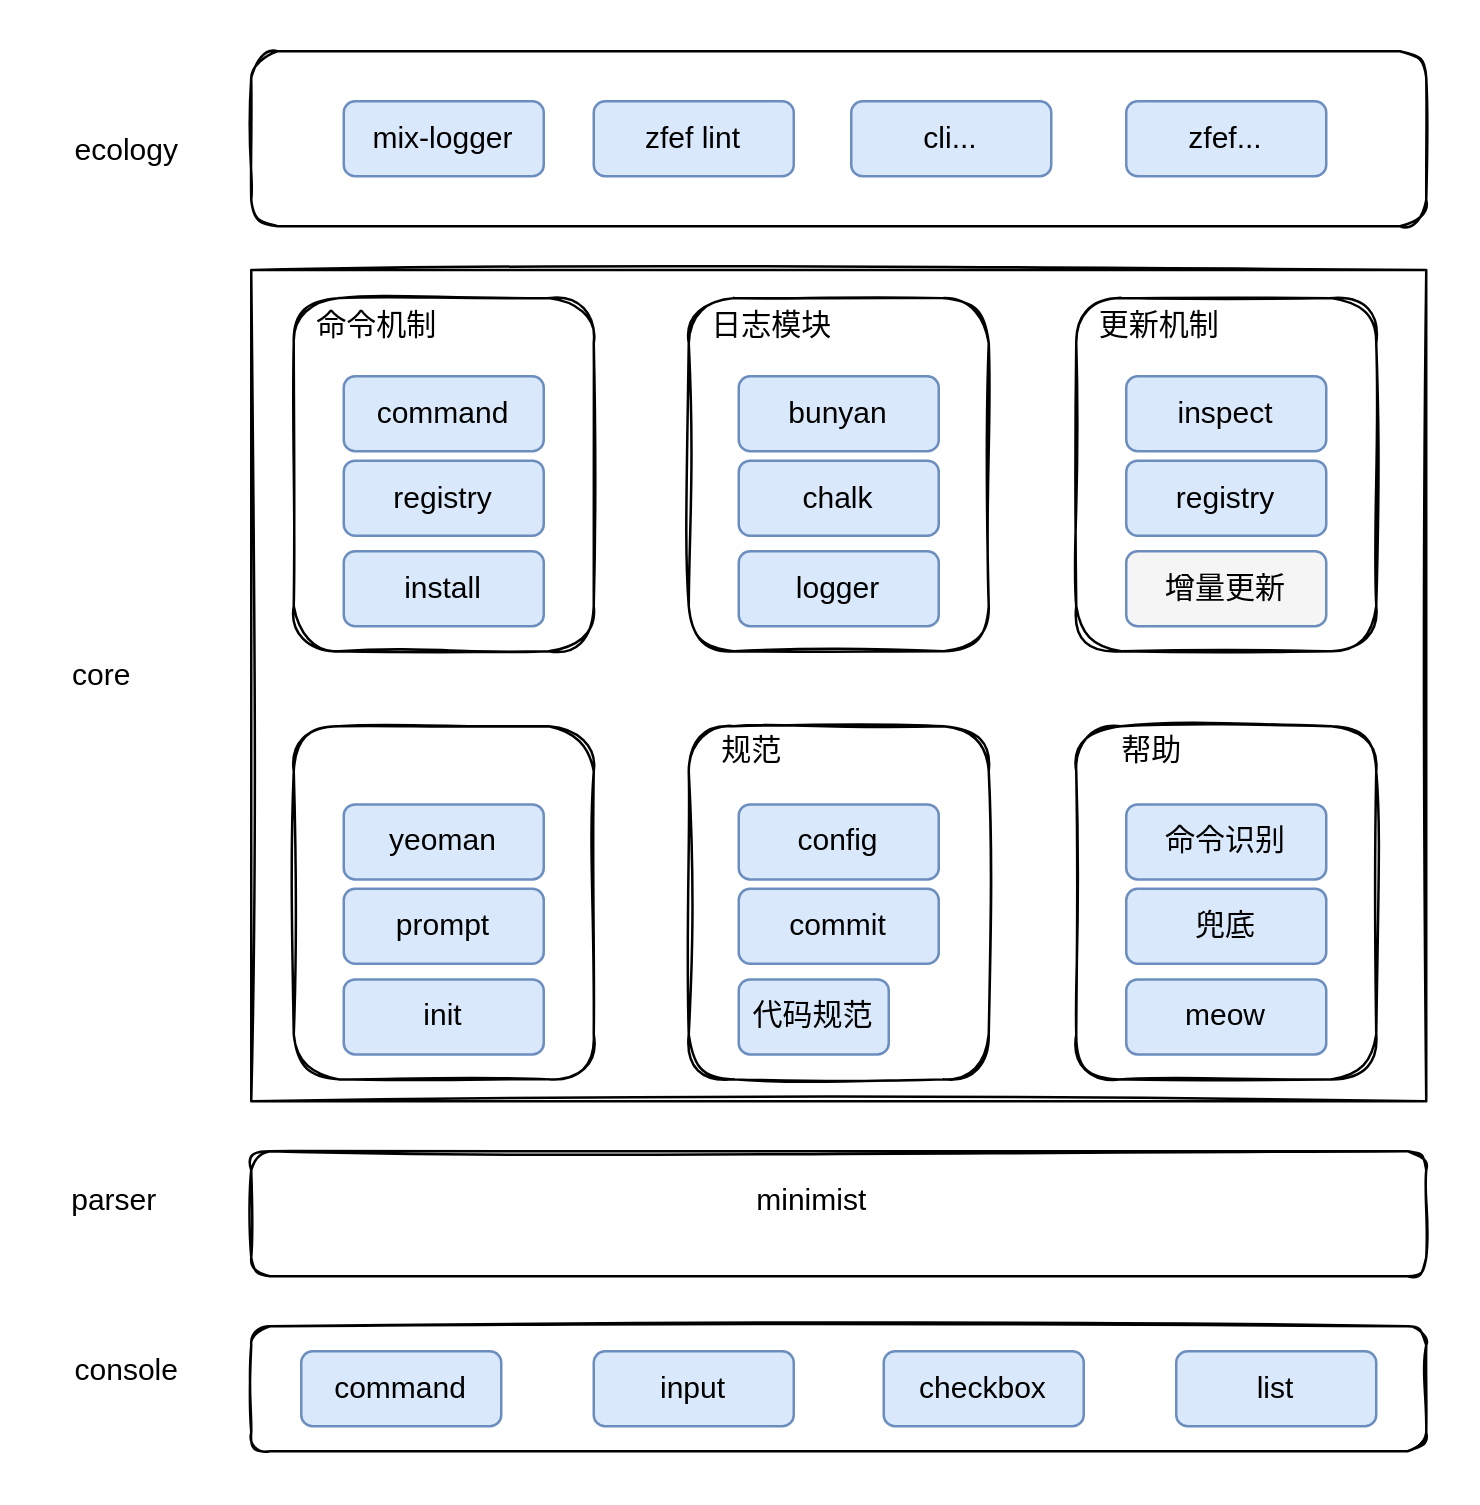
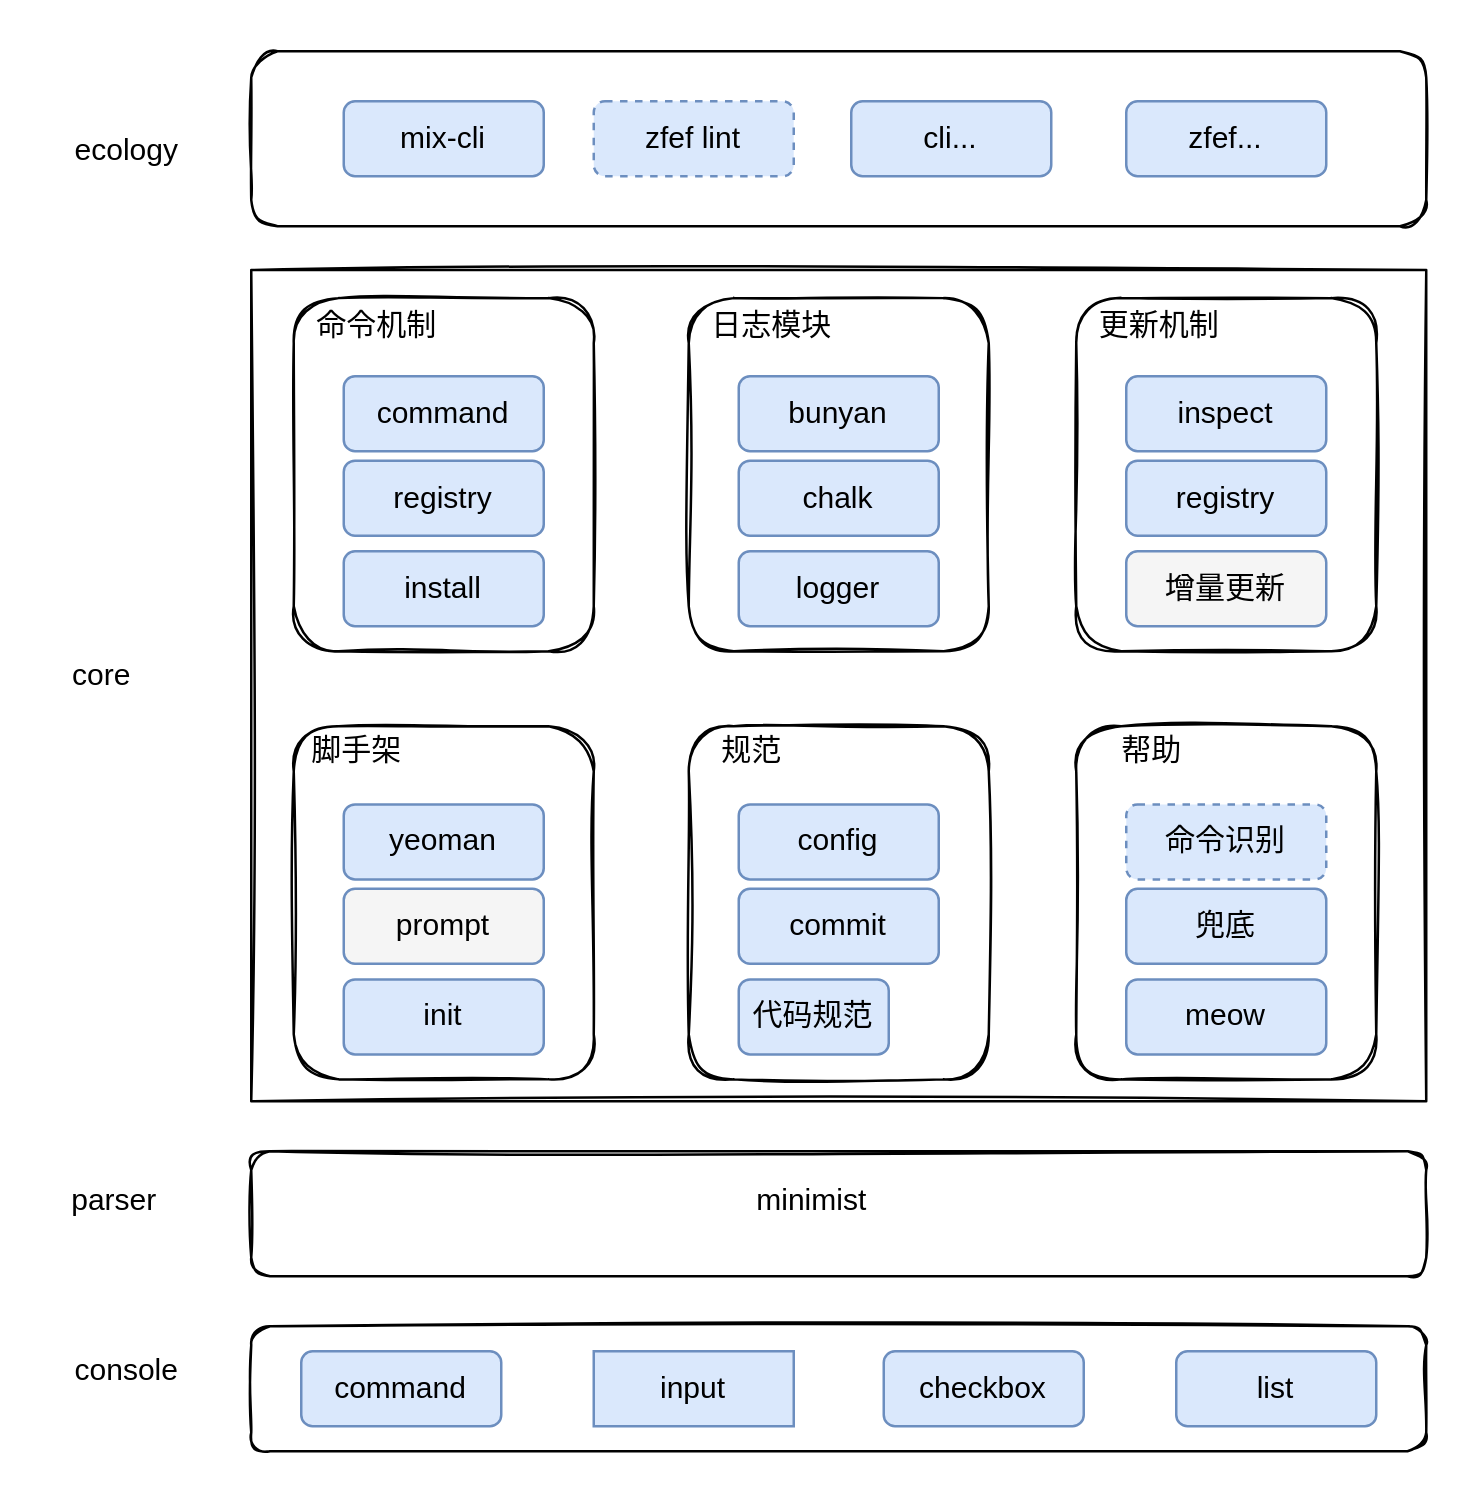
(444, 139) -> (444, 139)
(694, 139) -> (694, 139)
none -> (356, 751)
(1226, 842) -> (1226, 842)
(444, 926) -> (444, 926)
(694, 1389) -> (694, 1389)
